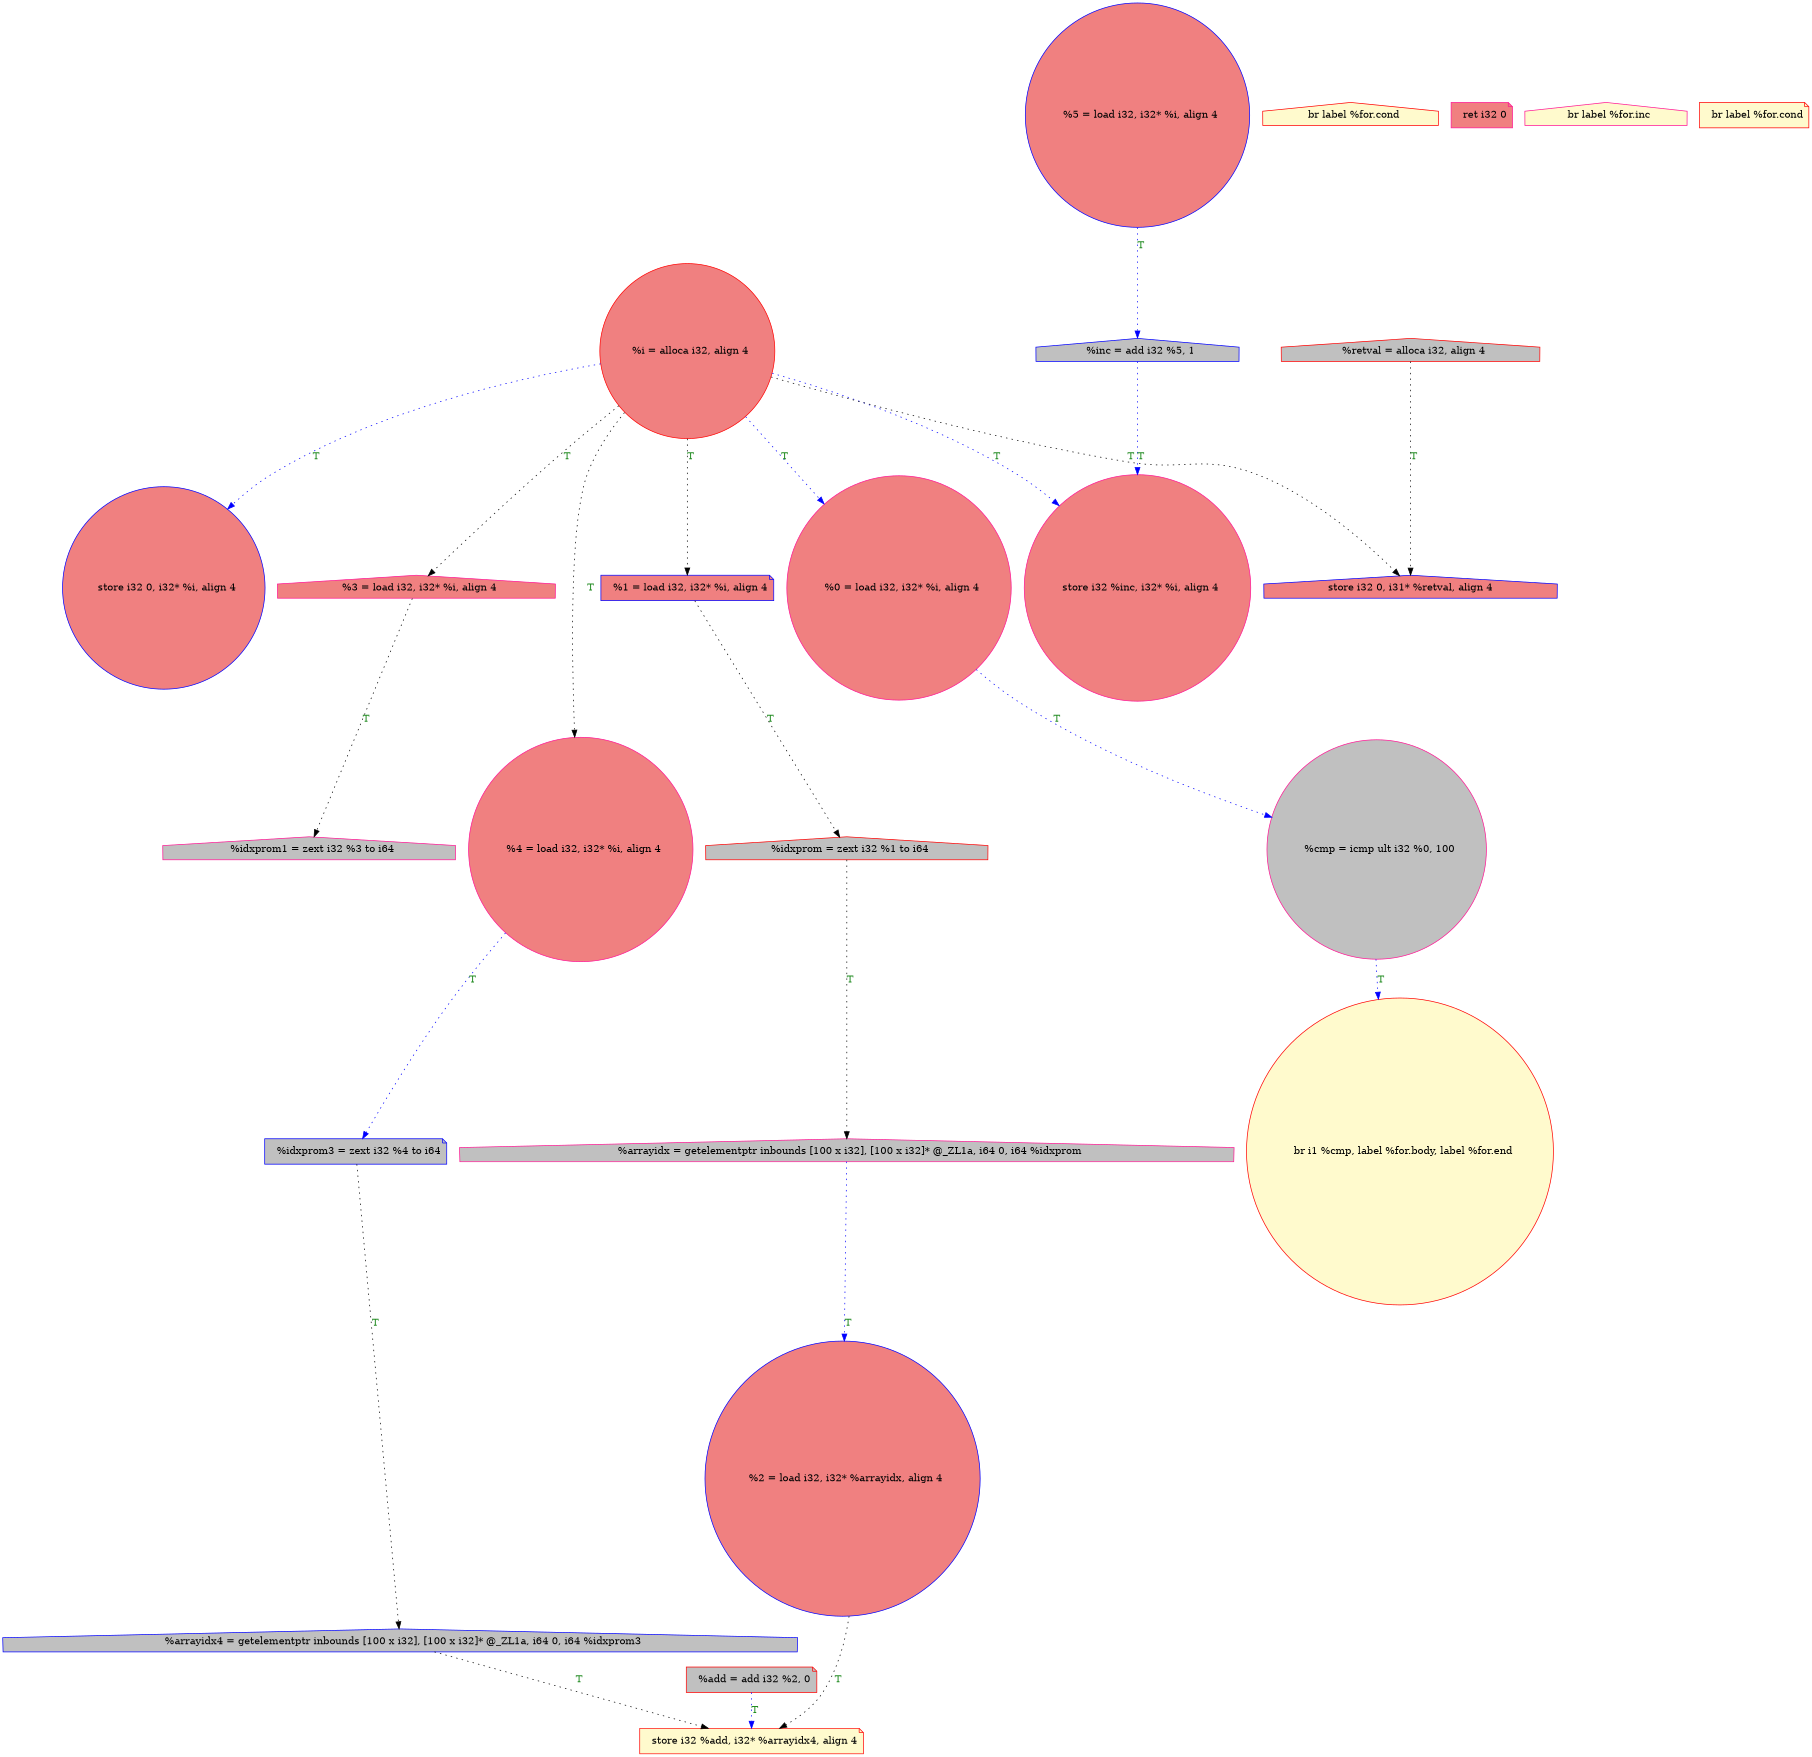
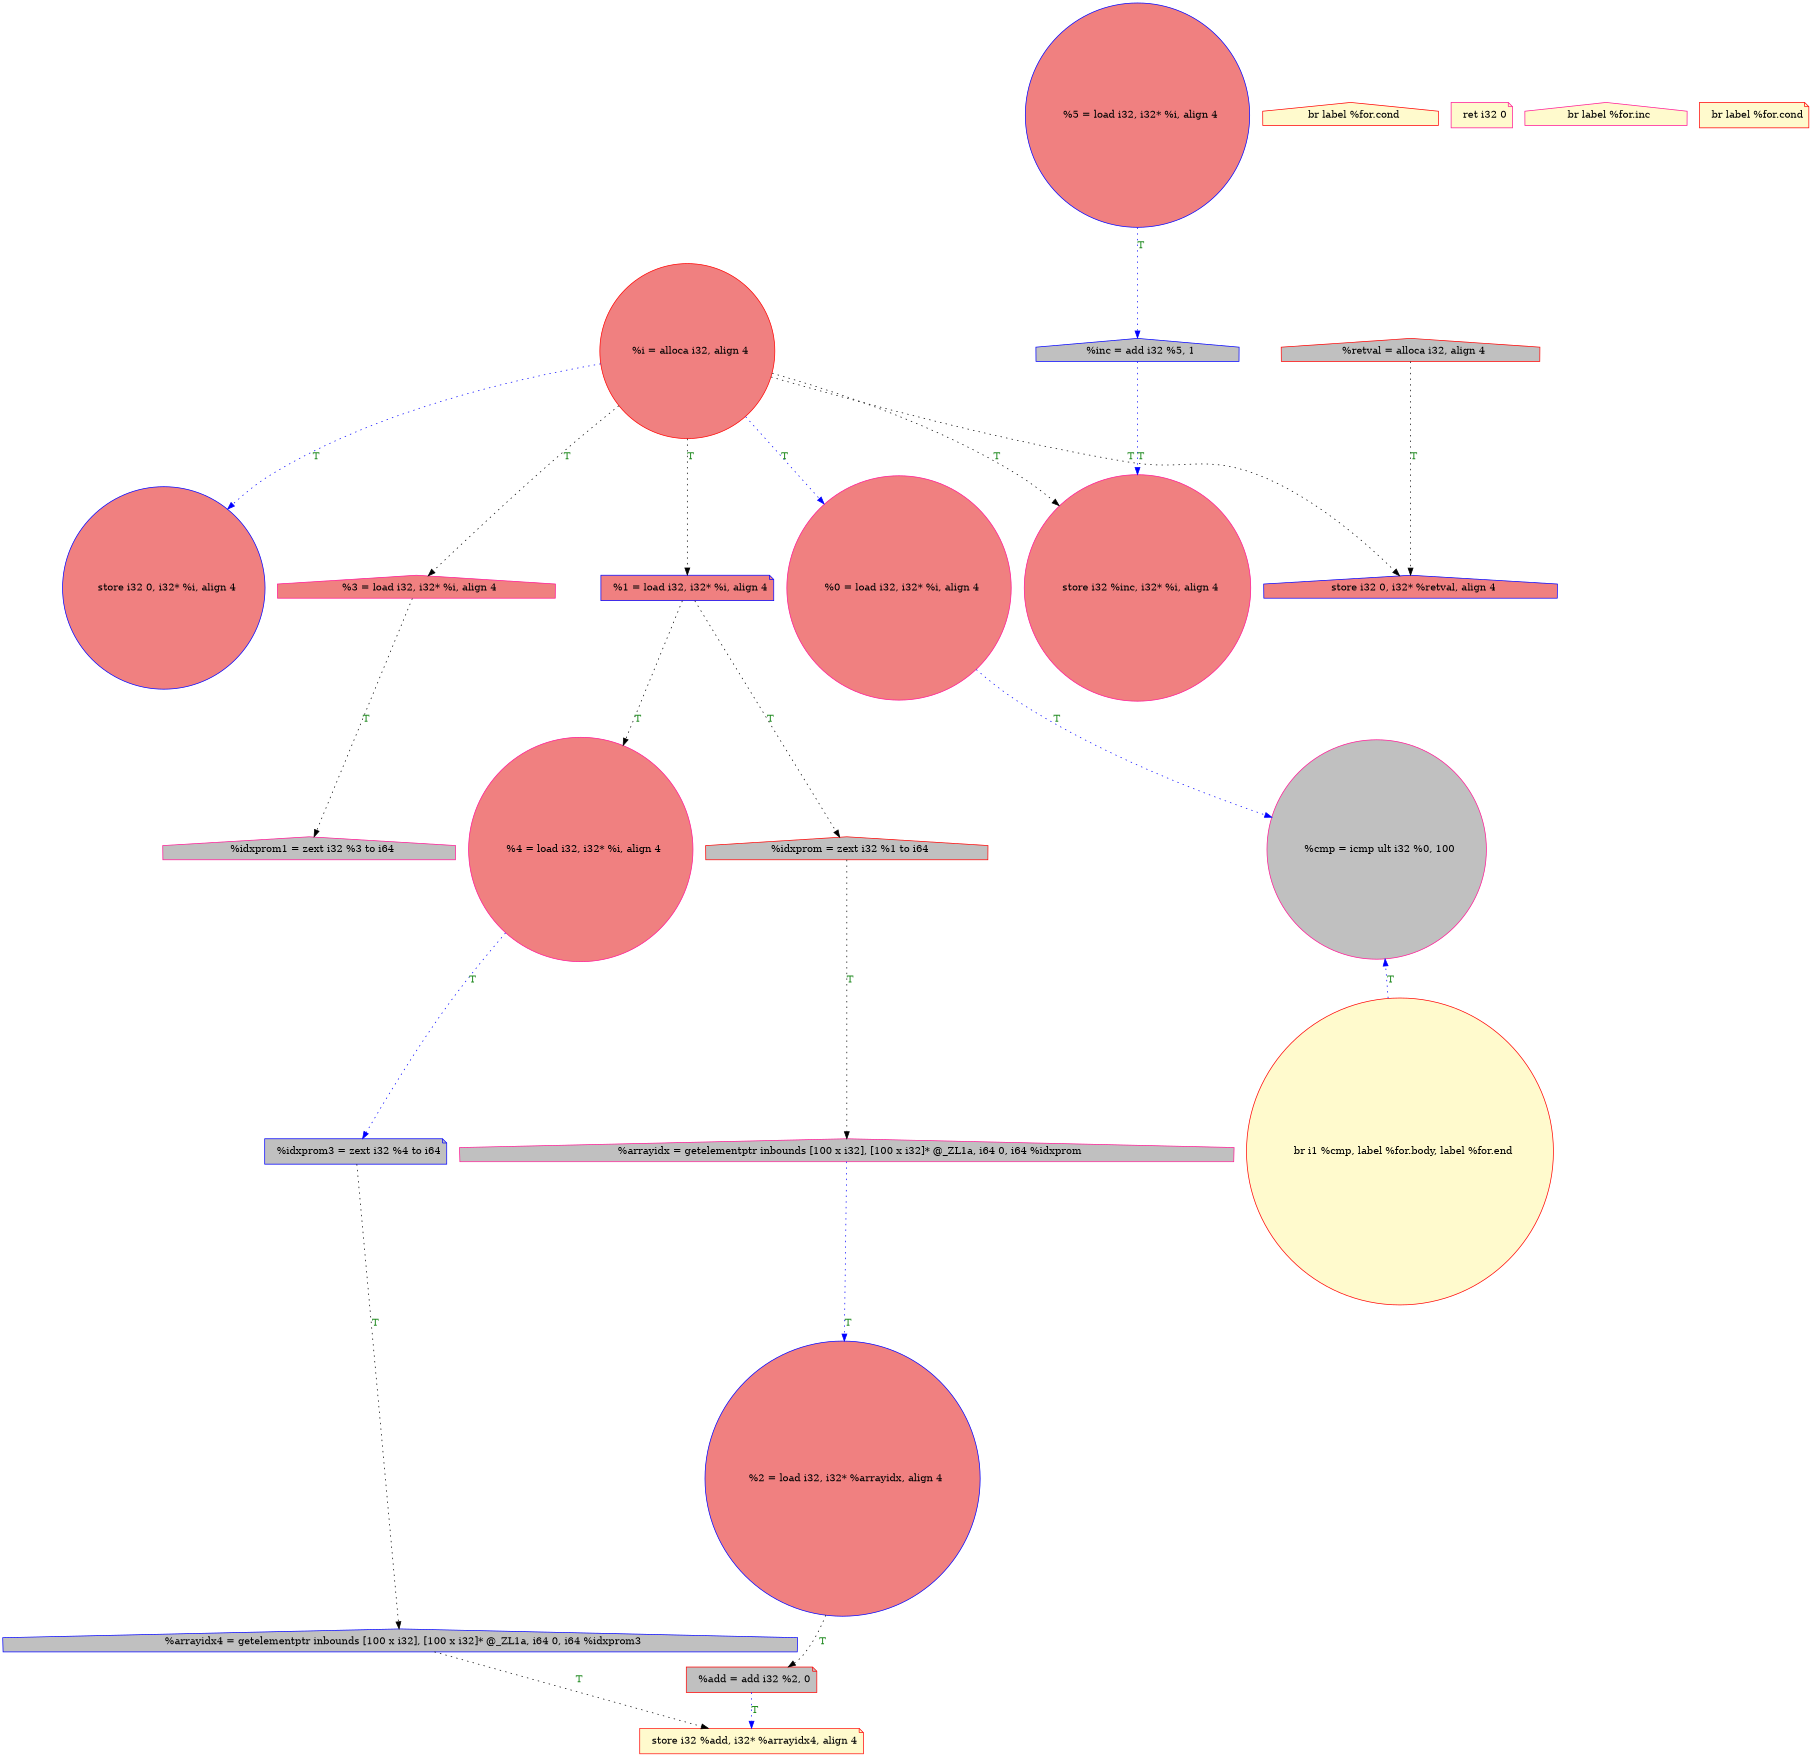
(1482, 115) -> (1482, 115)
(919, 425) -> (919, 425)
(574, 565) -> (654, 670)
(1411, 588) -> (1411, 588)
(1377, 976) -> (1387, 982)
(831, 1679) -> (813, 1641)
